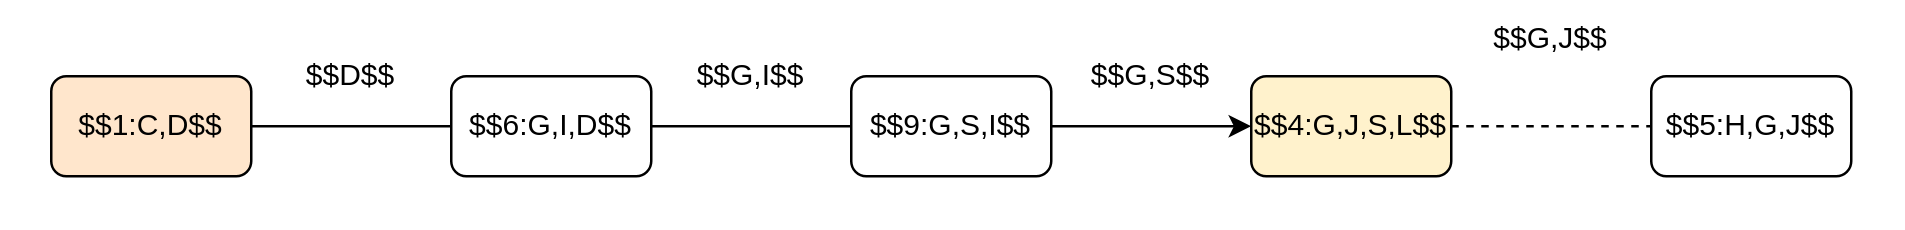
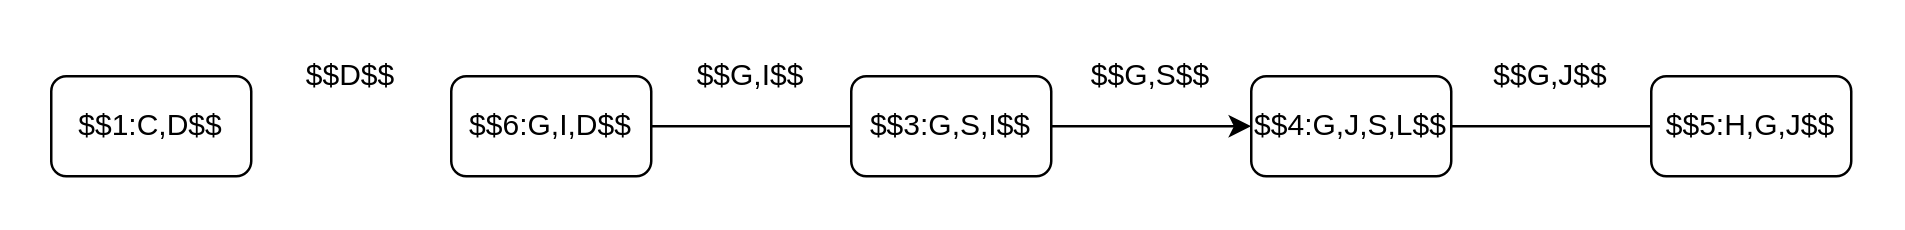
(1551, 39) -> (1551, 76)
(151, 126) -> (151, 126)
(351, 126) -> none
(951, 126) -> (951, 126)
(1351, 126) -> (1351, 126)
(1552, 126) -> (1552, 126)
